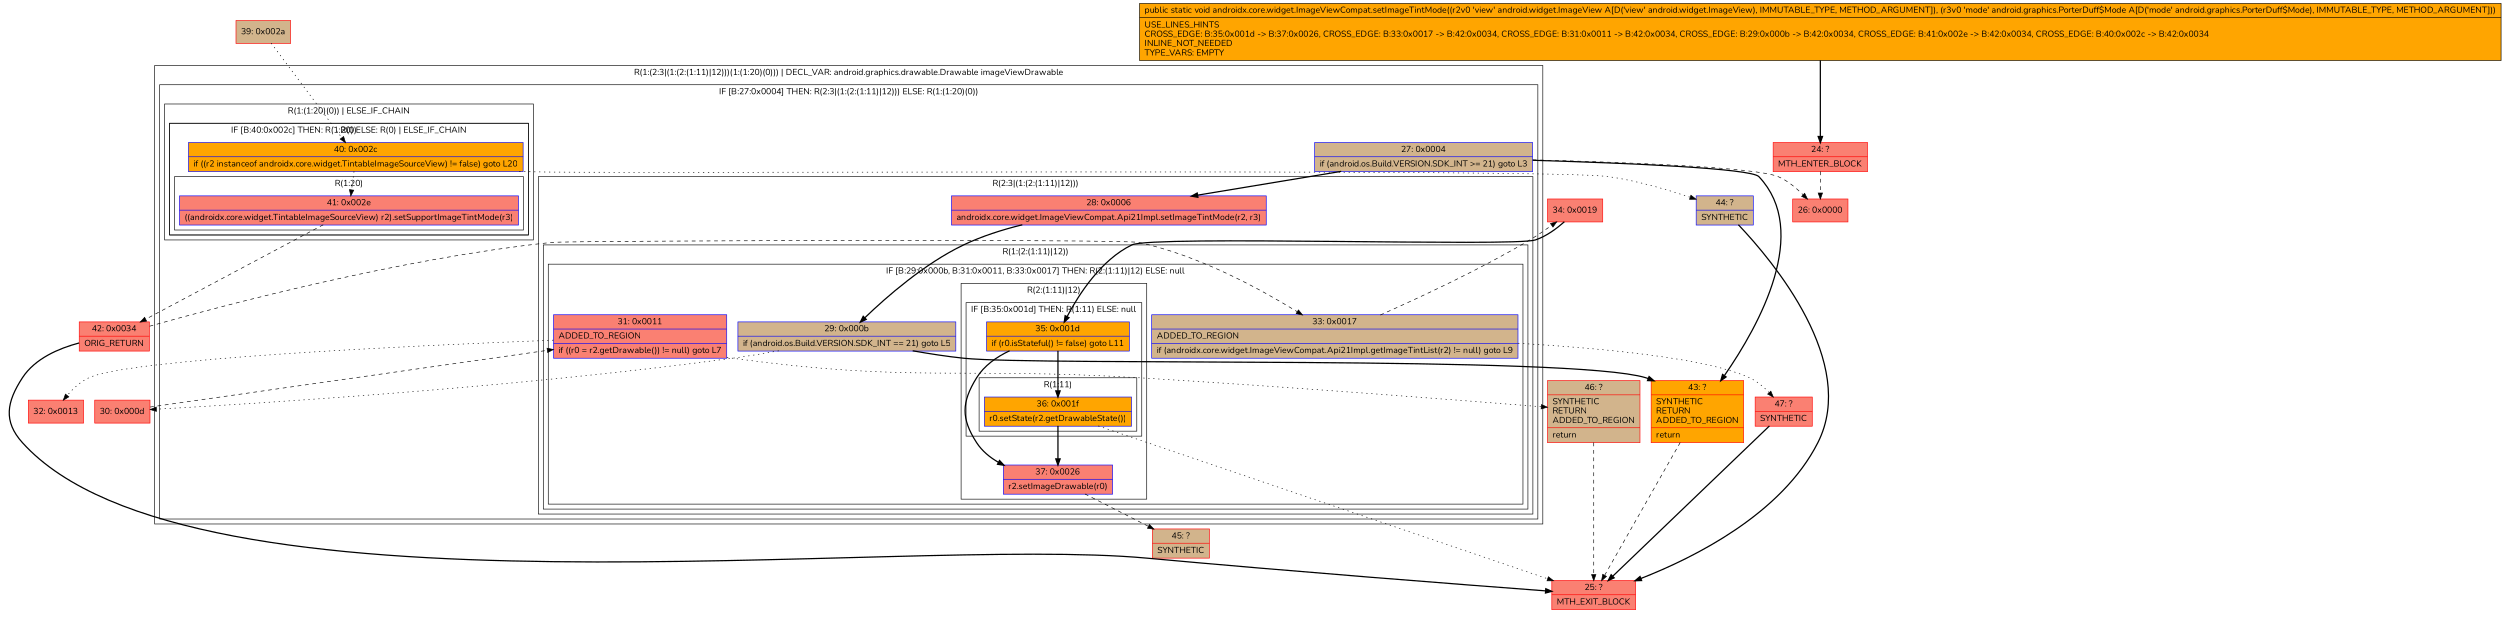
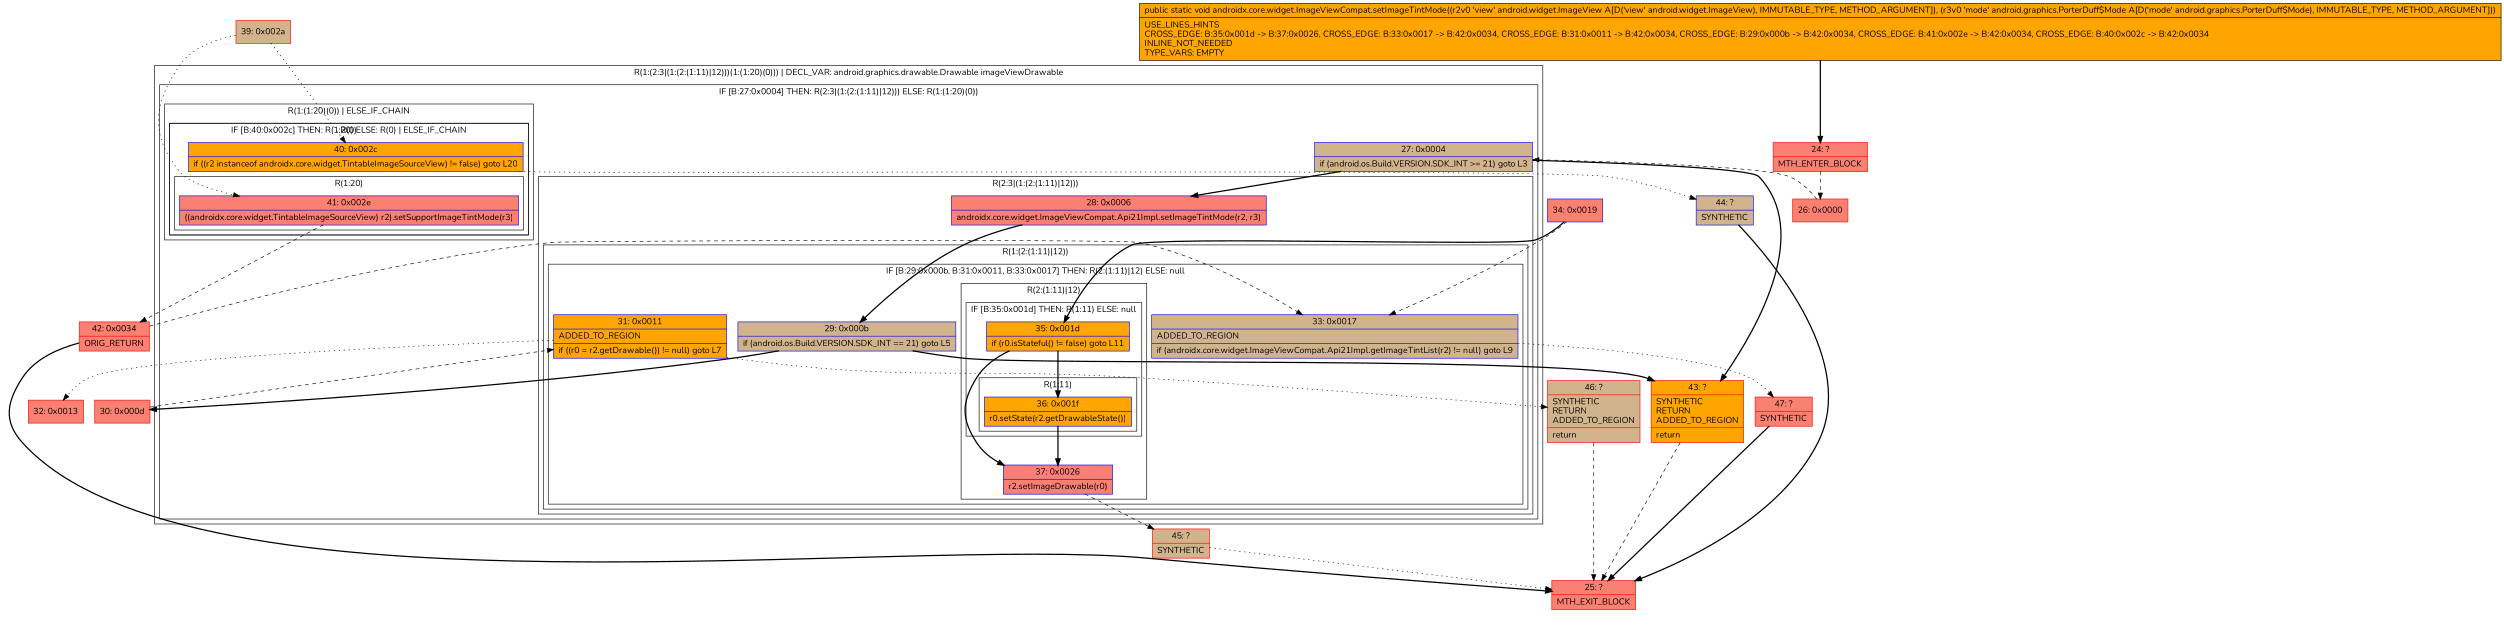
(1671, 165) -> (1754, 170)
(353, 181) -> (165, 92)
(1575, 210) -> (1575, 210)
(1468, 274) -> (1483, 271)
(640, 336) -> (640, 336)
(468, 387) -> (468, 387)
(1312, 498) -> (1378, 568)
